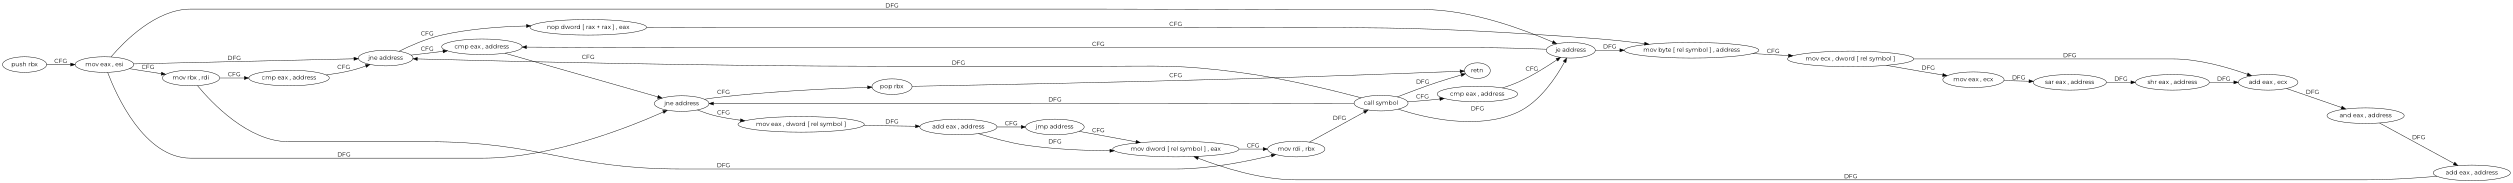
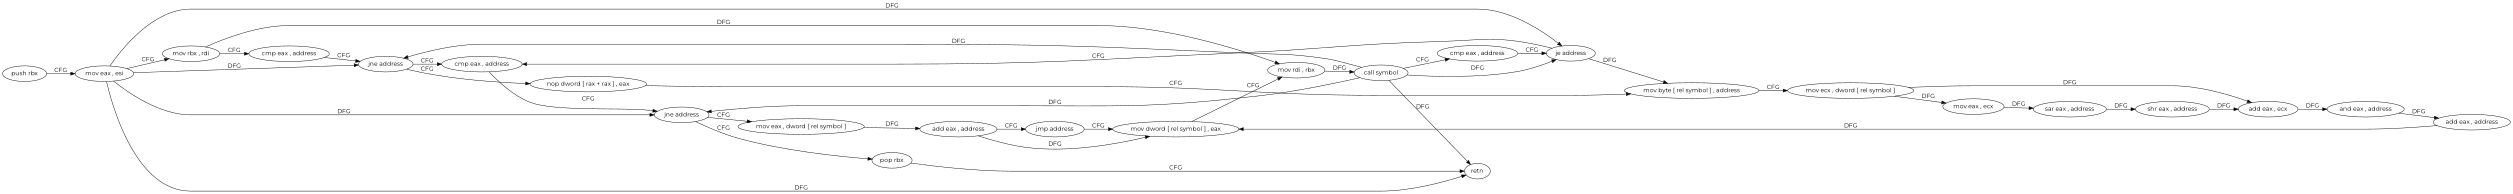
none -> (753, 191)
